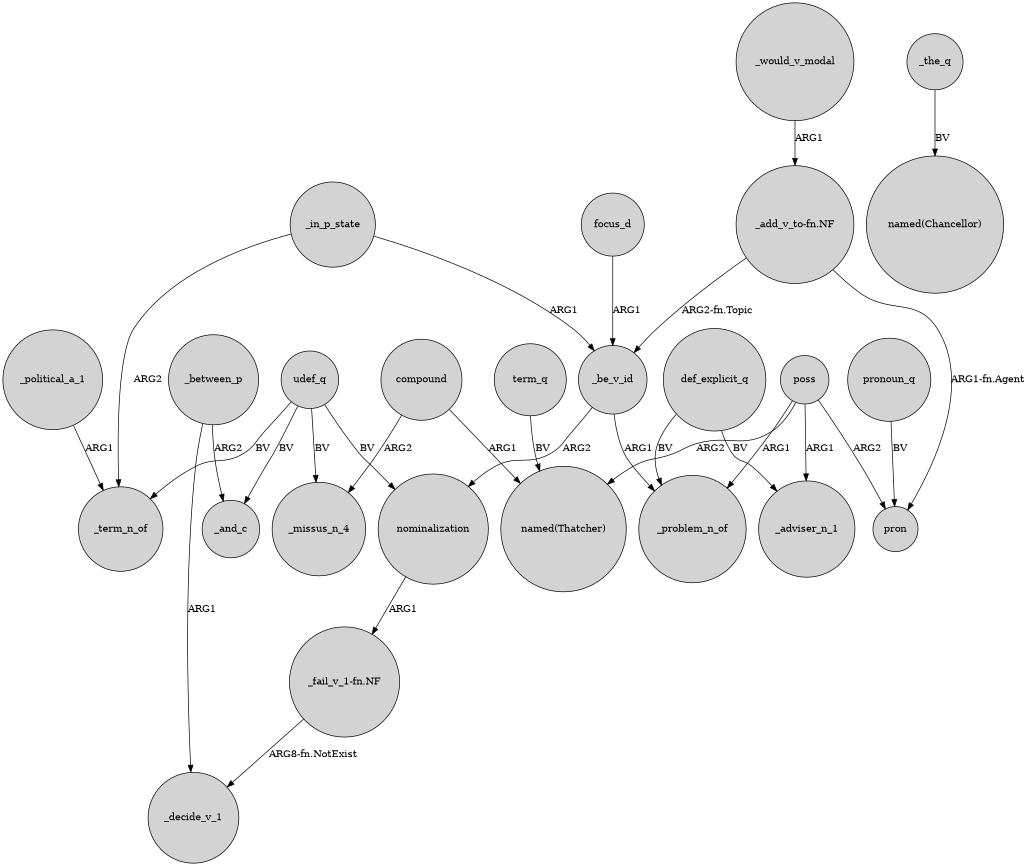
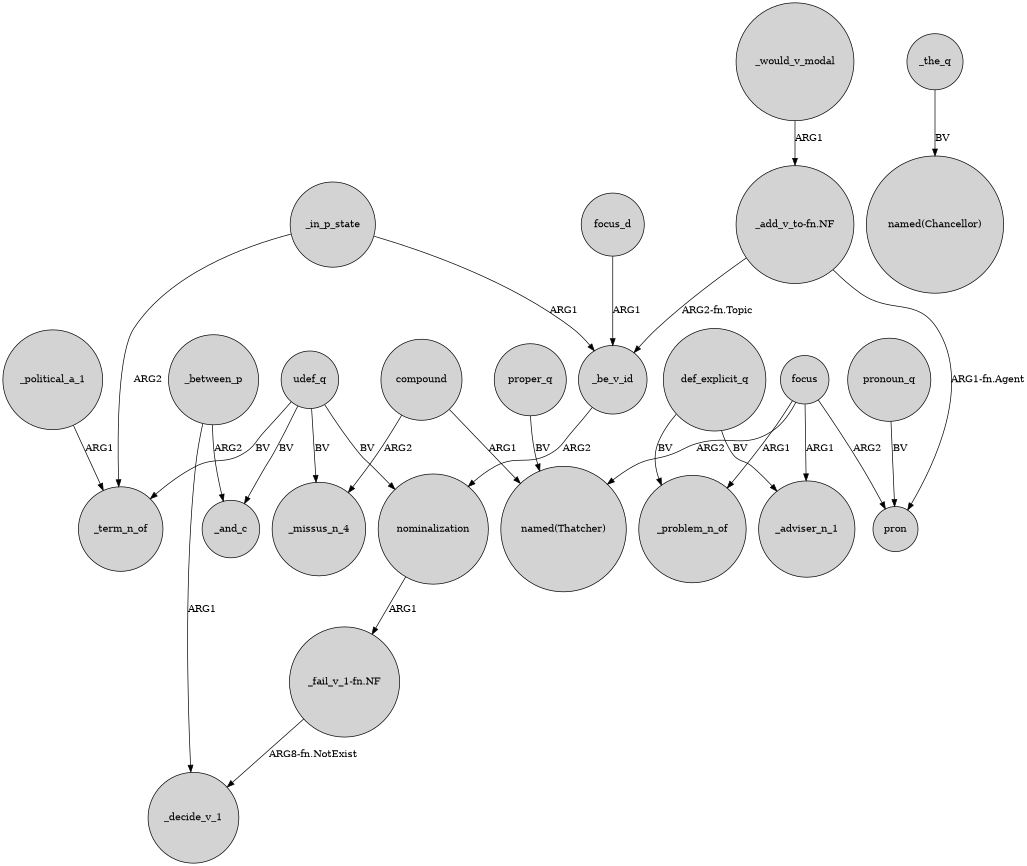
(530, 380) -> (530, 380)
(805, 380) -> (805, 380)
(624, 454) -> none
